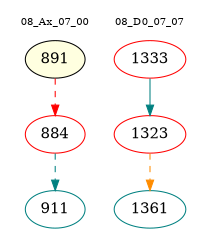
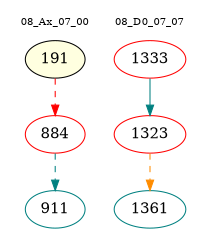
(55, 59) -> (55, 59)
